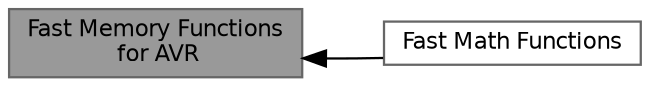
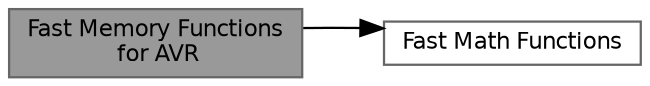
(355, 58) -> (332, 28)
